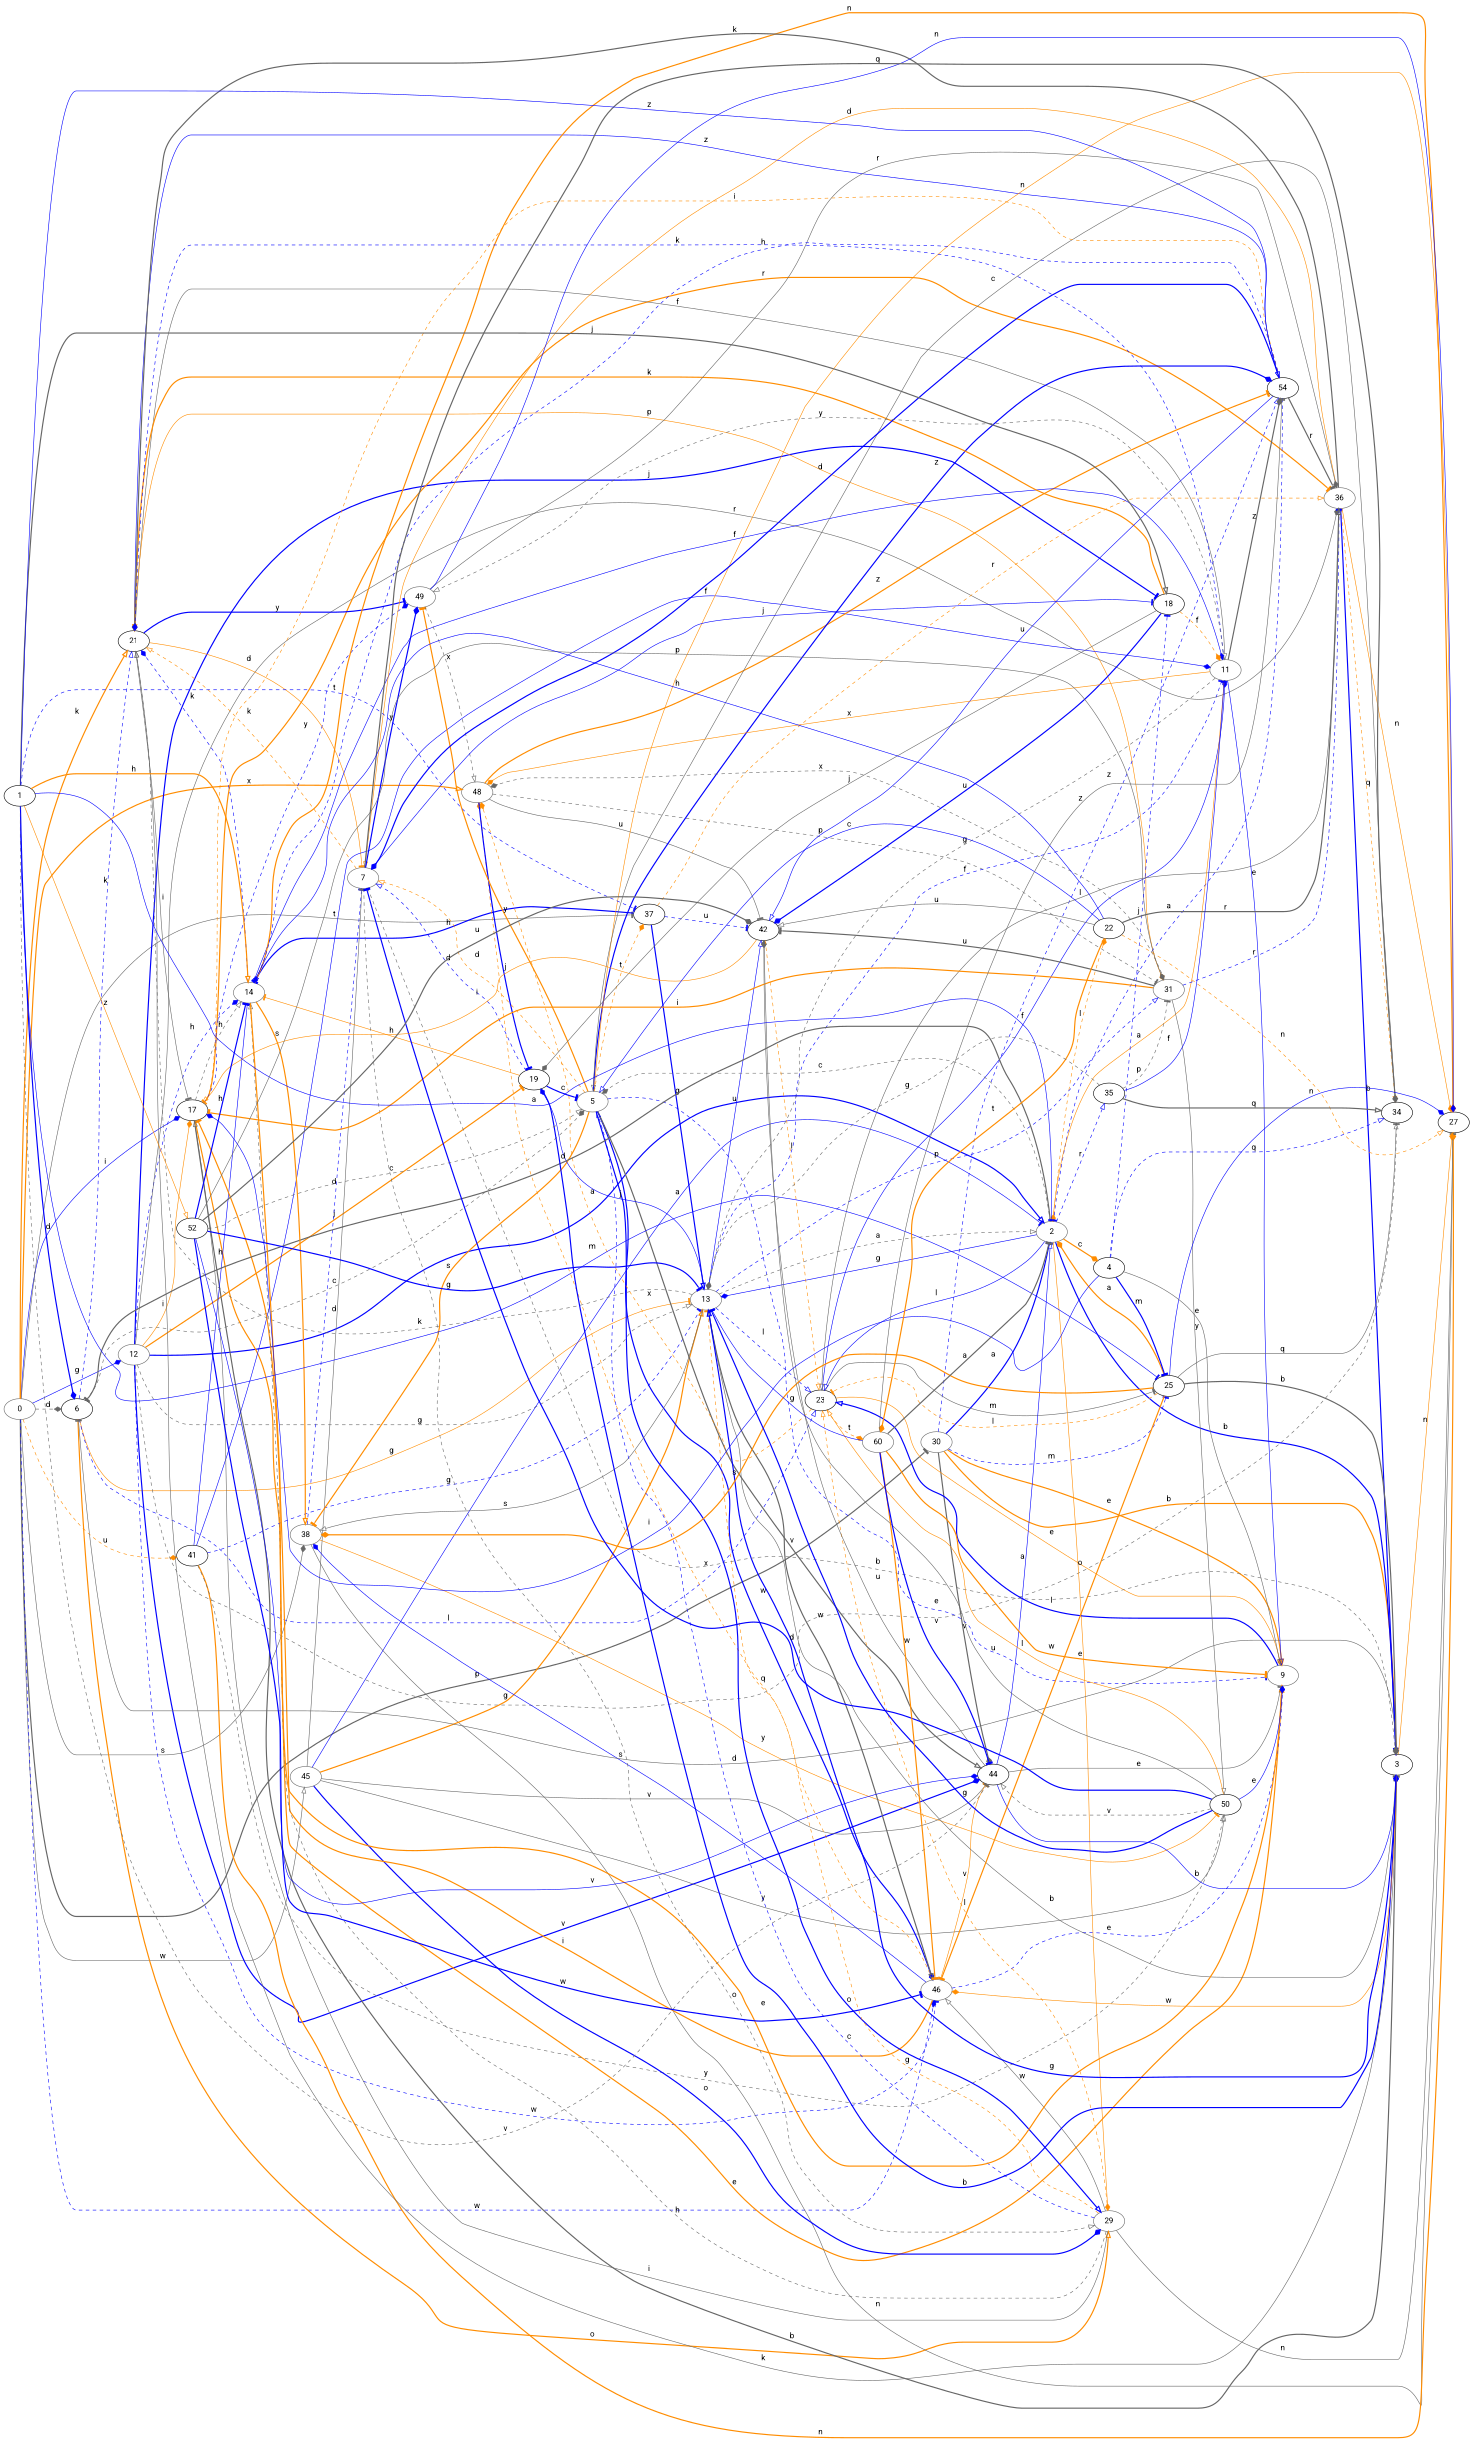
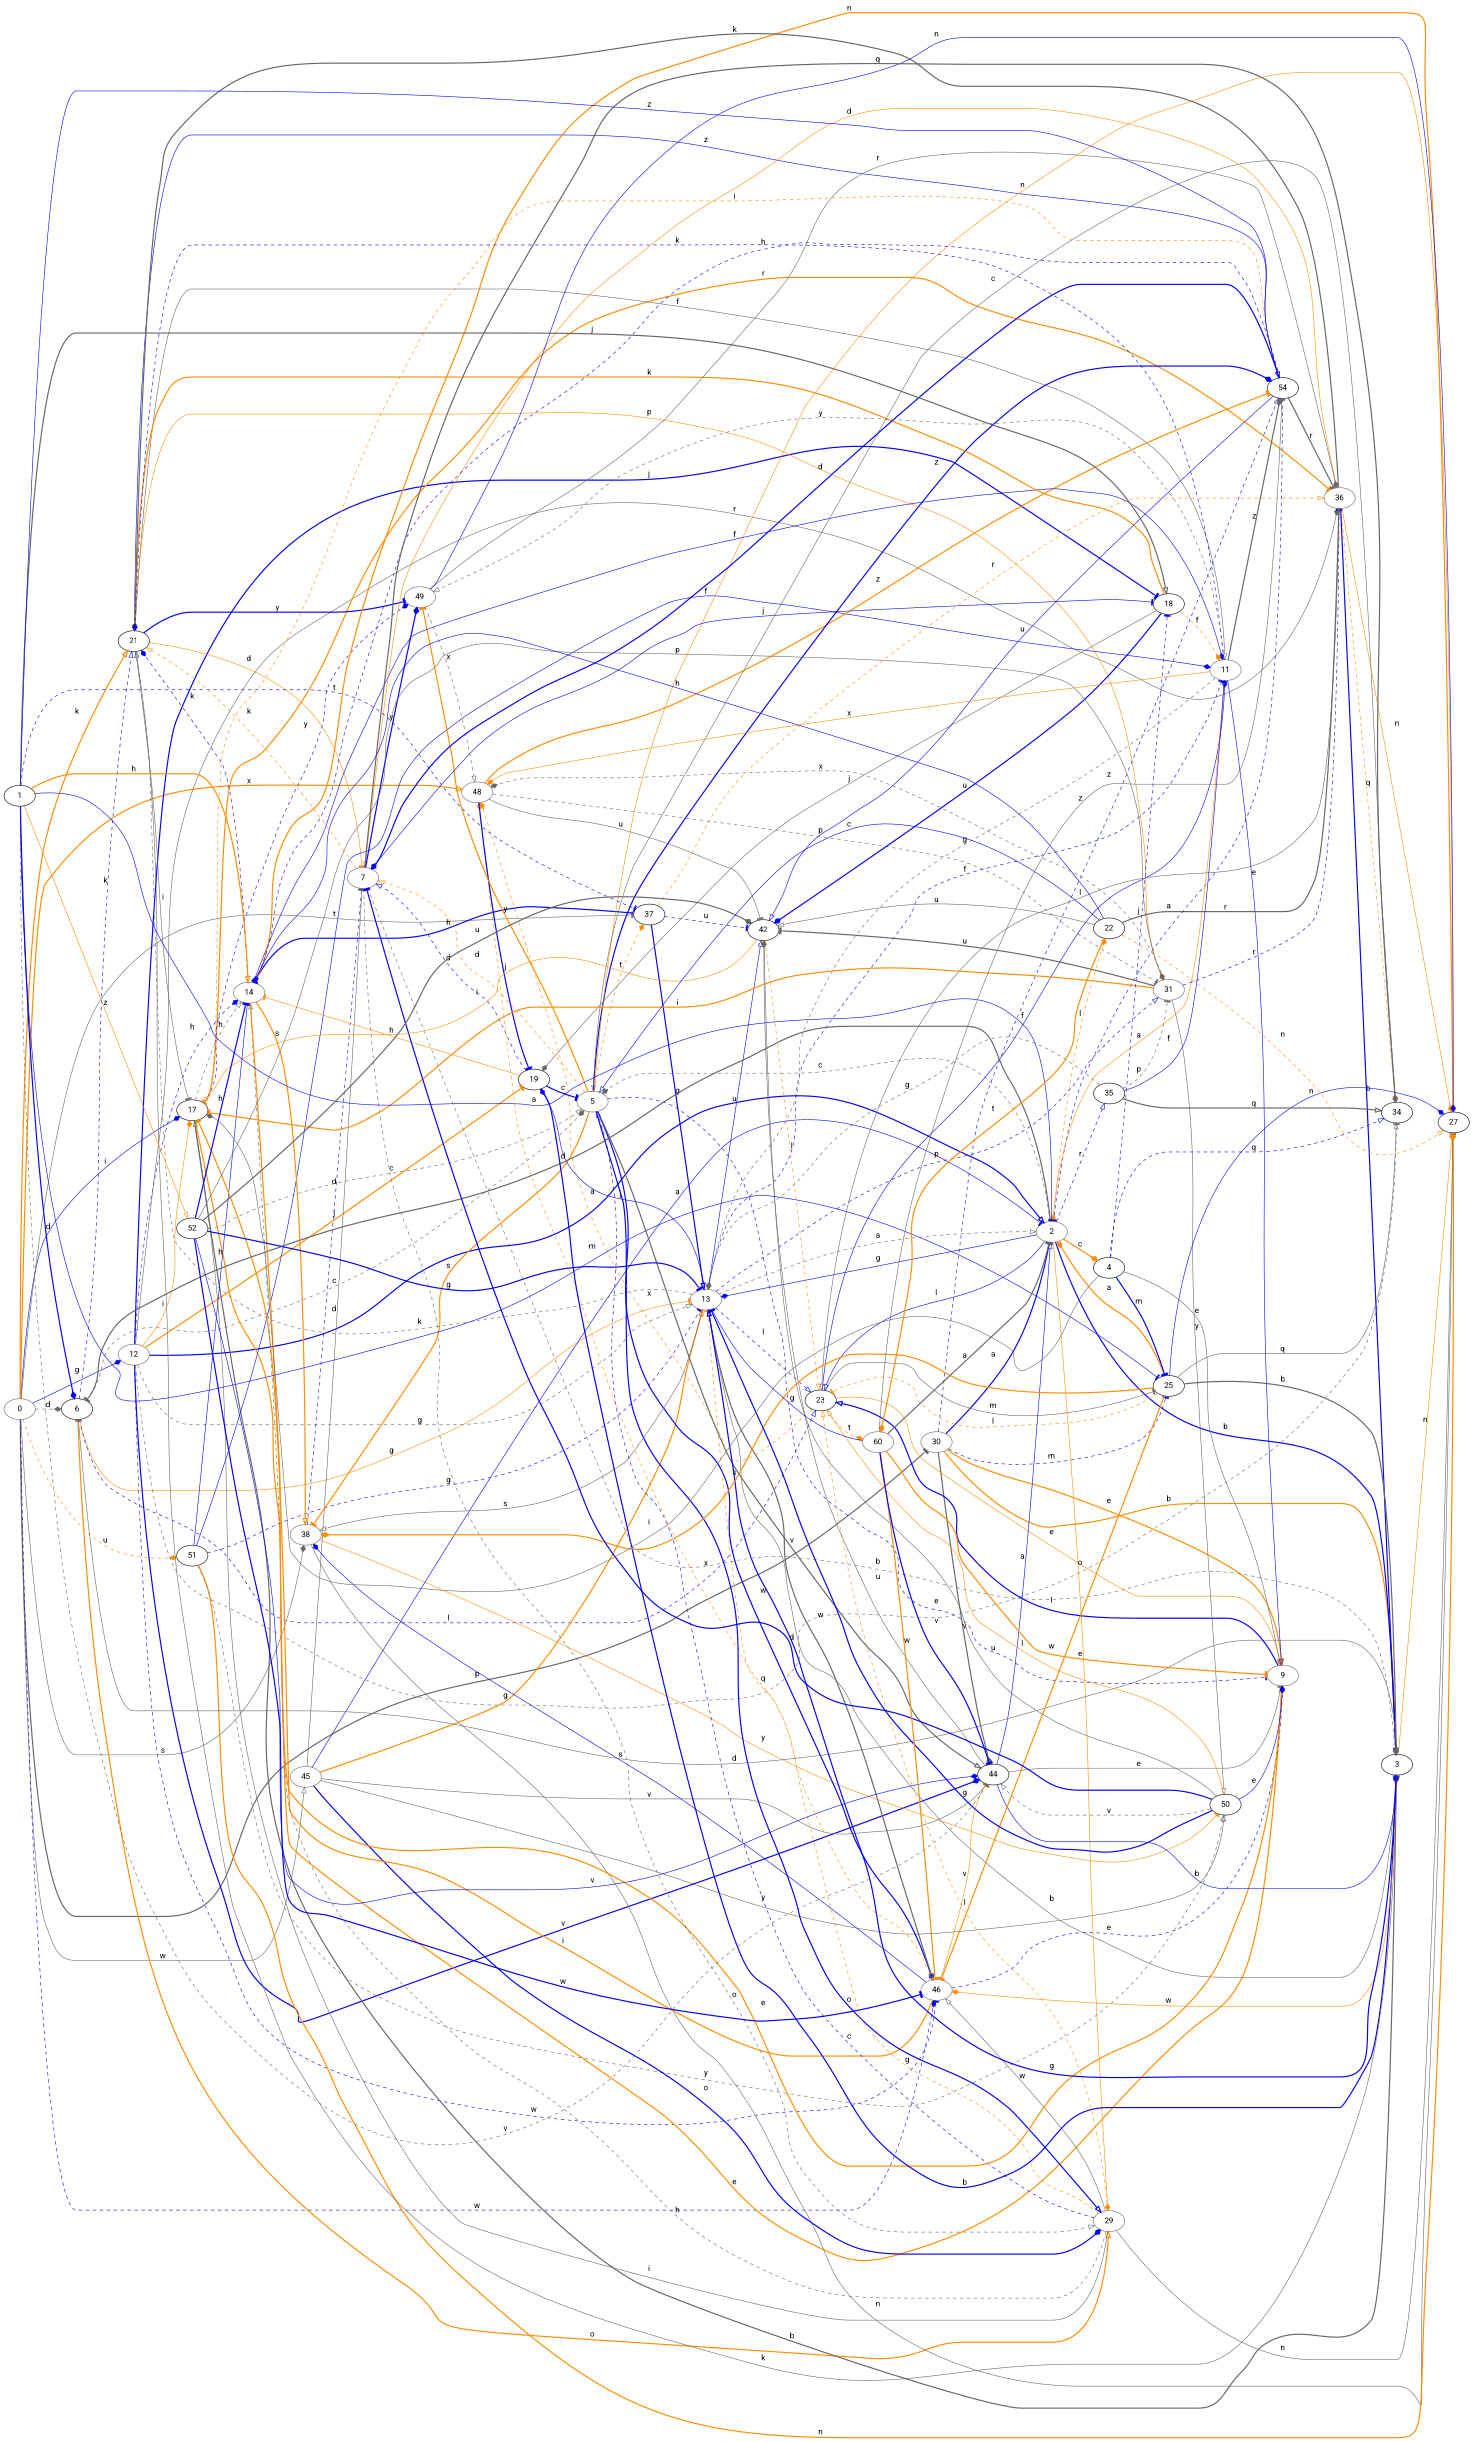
(192, 1556) -> (192, 1556)
(550, 1583) -> (550, 1583)
